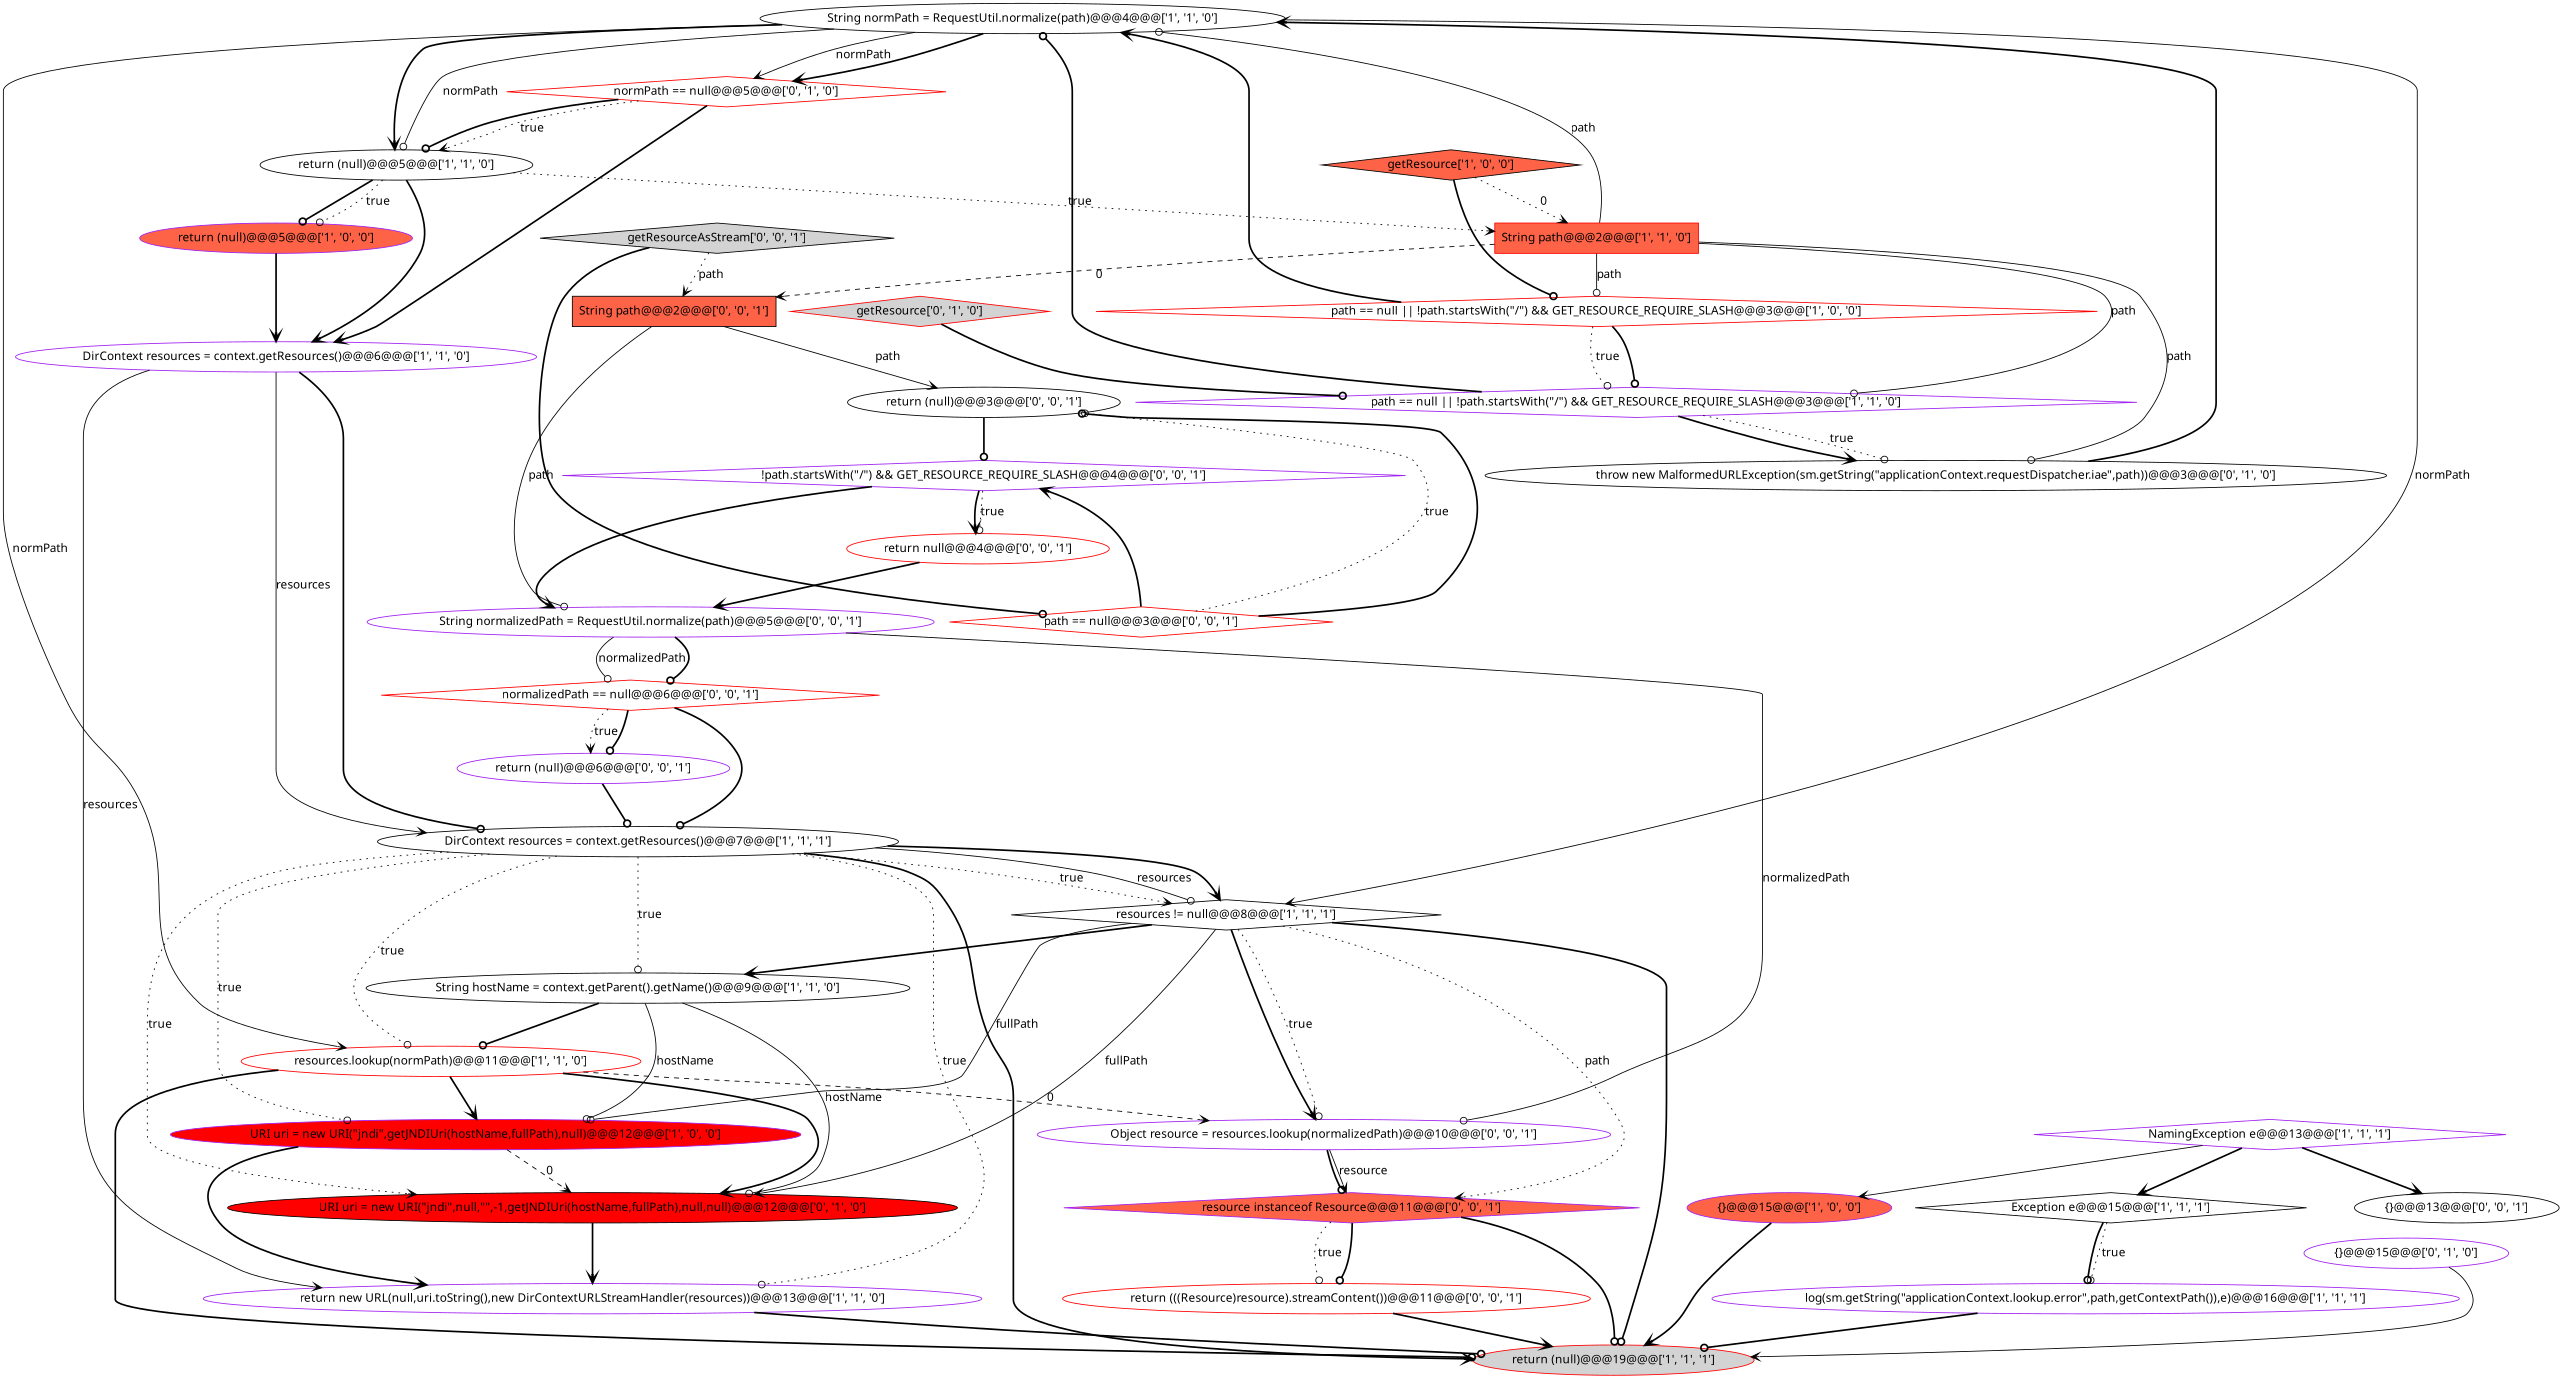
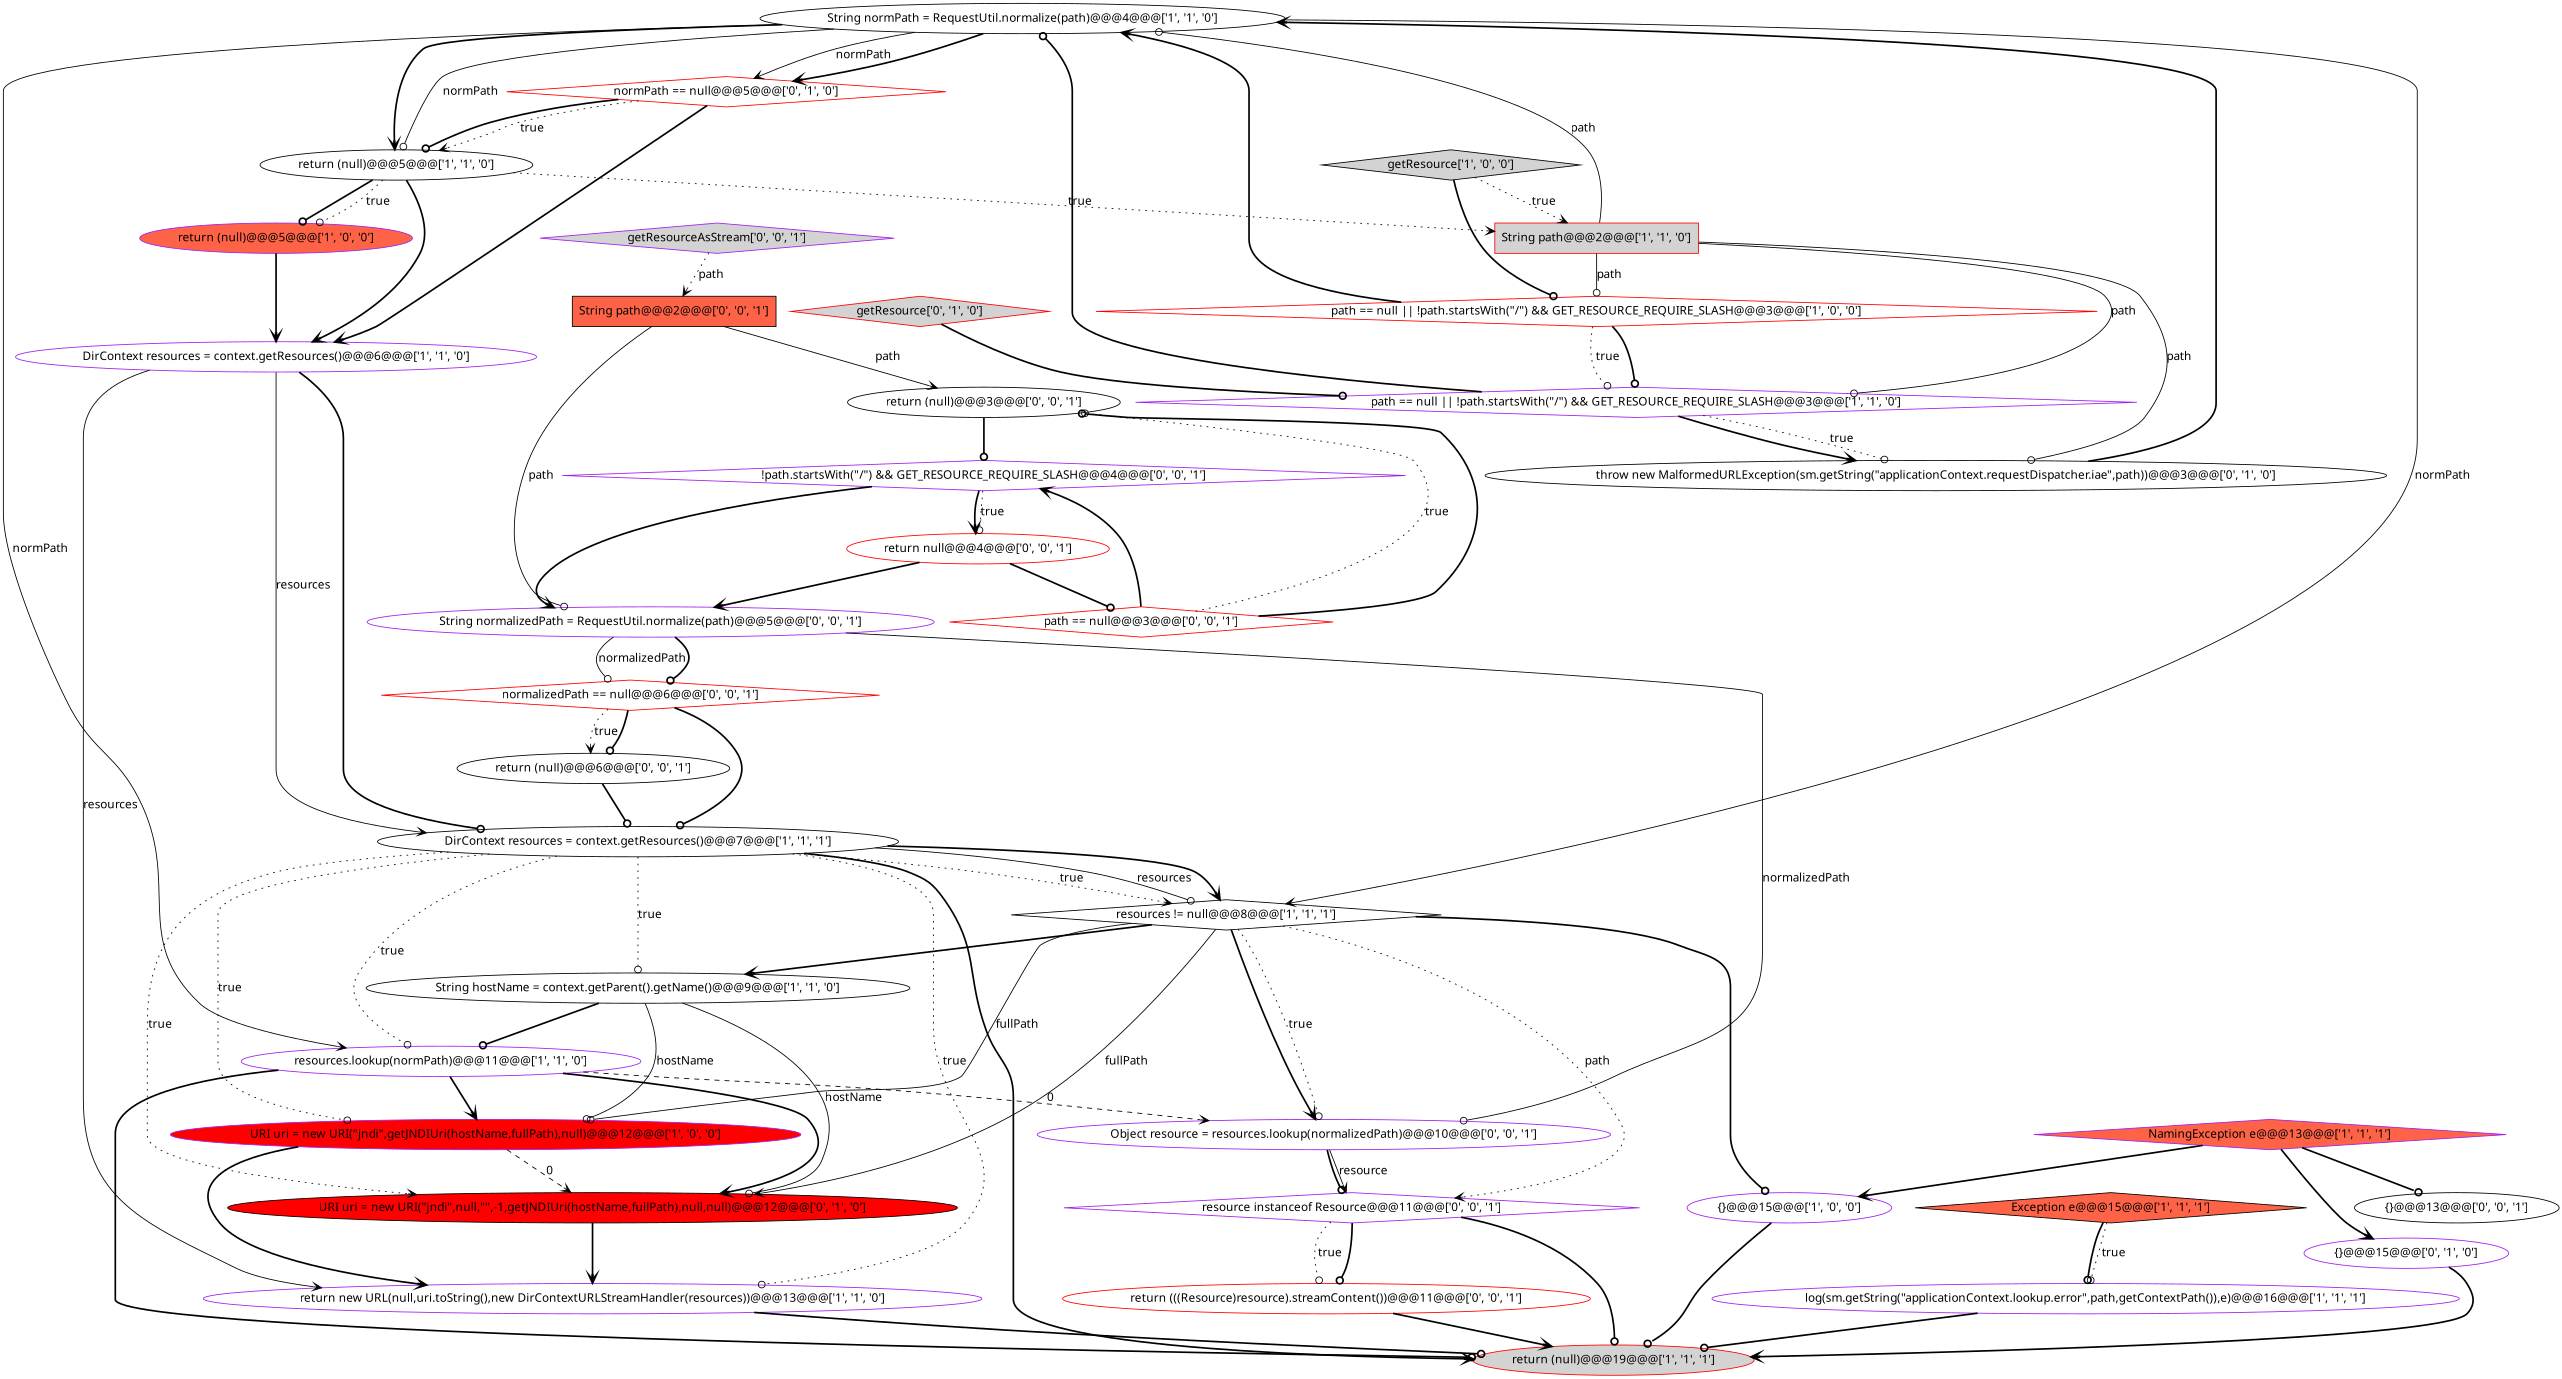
(1451, 165) -> (1451, 165)
(1544, 202) -> (1544, 202)
(717, 238) -> (717, 238)
(1597, 238) -> (1597, 238)
(1139, 267) -> none
(643, 543) -> (1059, 585)
(593, 768) -> (593, 768)
(1666, 992) -> (1688, 949)
(441, 1061) -> (441, 1061)
(2270, 1135) -> (2270, 1135)
(2358, 1169) -> (2358, 1169)
(2035, 1170) -> (2035, 1170)
(2194, 1170) -> (2320, 1196)
(1352, 1208) -> (1352, 1208)
(1789, 1208) -> (1789, 1208)
(2111, 1208) -> (2111, 1208)
(1709, 1279) -> (1709, 1279)
(2143, 1345) -> (2143, 1345)
